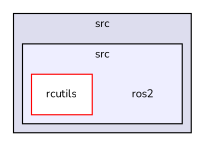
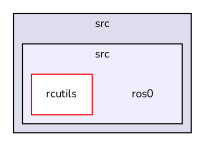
(143, 94) -> (143, 94)
